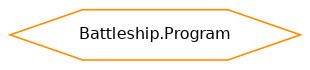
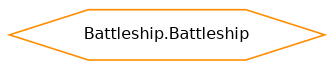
(155, 35) -> (167, 35)
